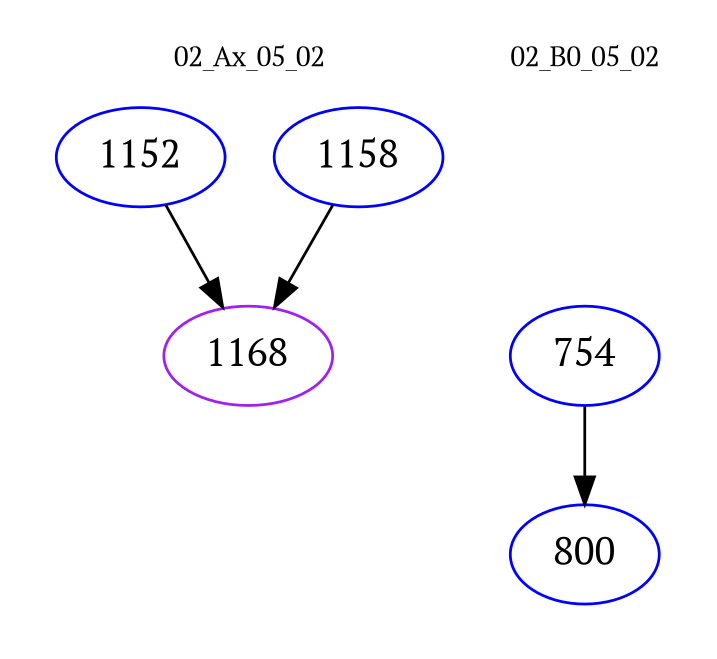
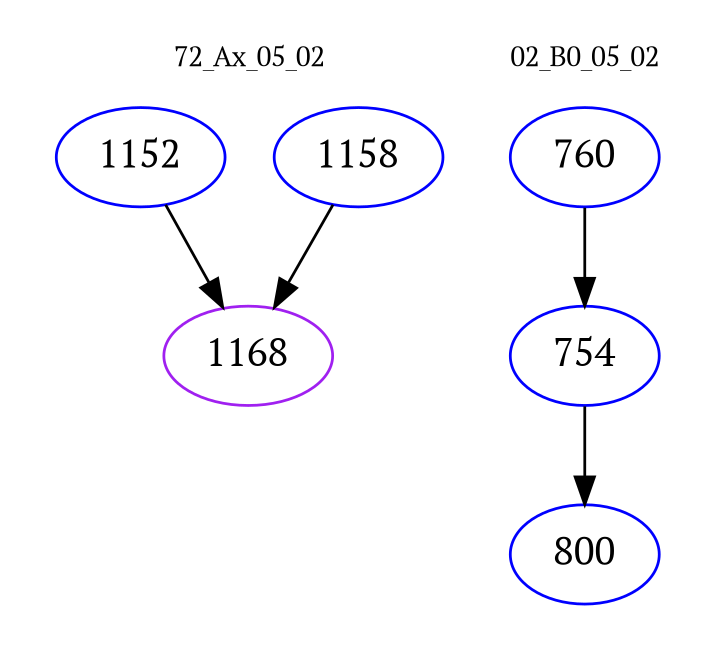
(250, 59) -> (250, 59)
none -> (585, 157)
